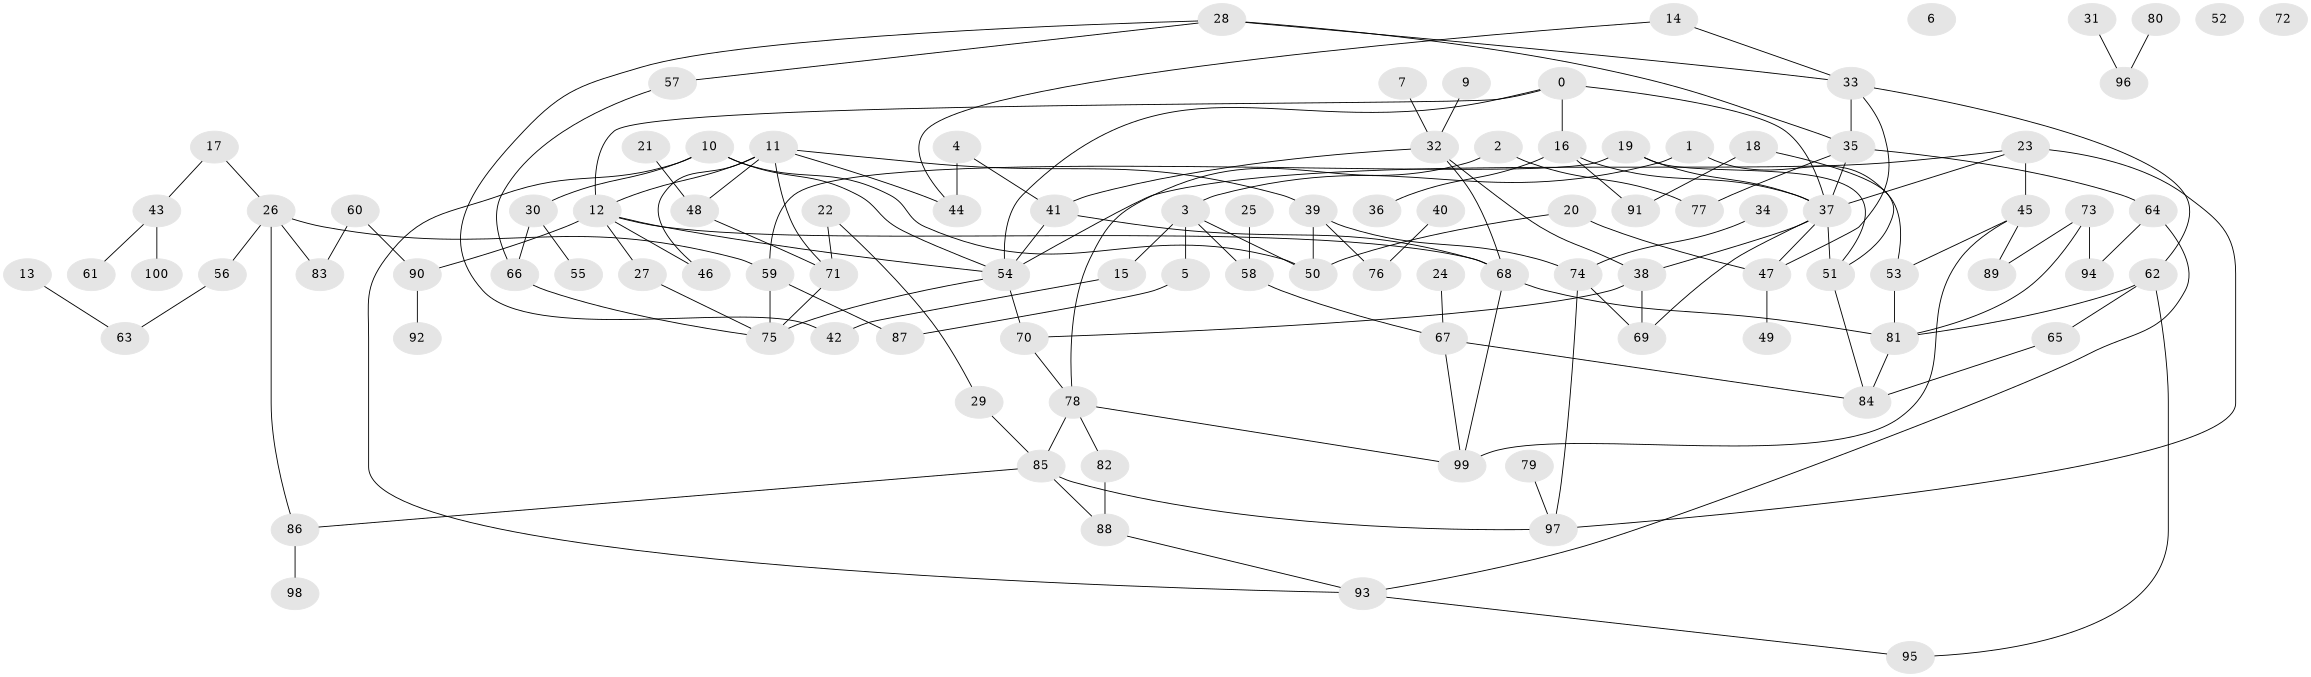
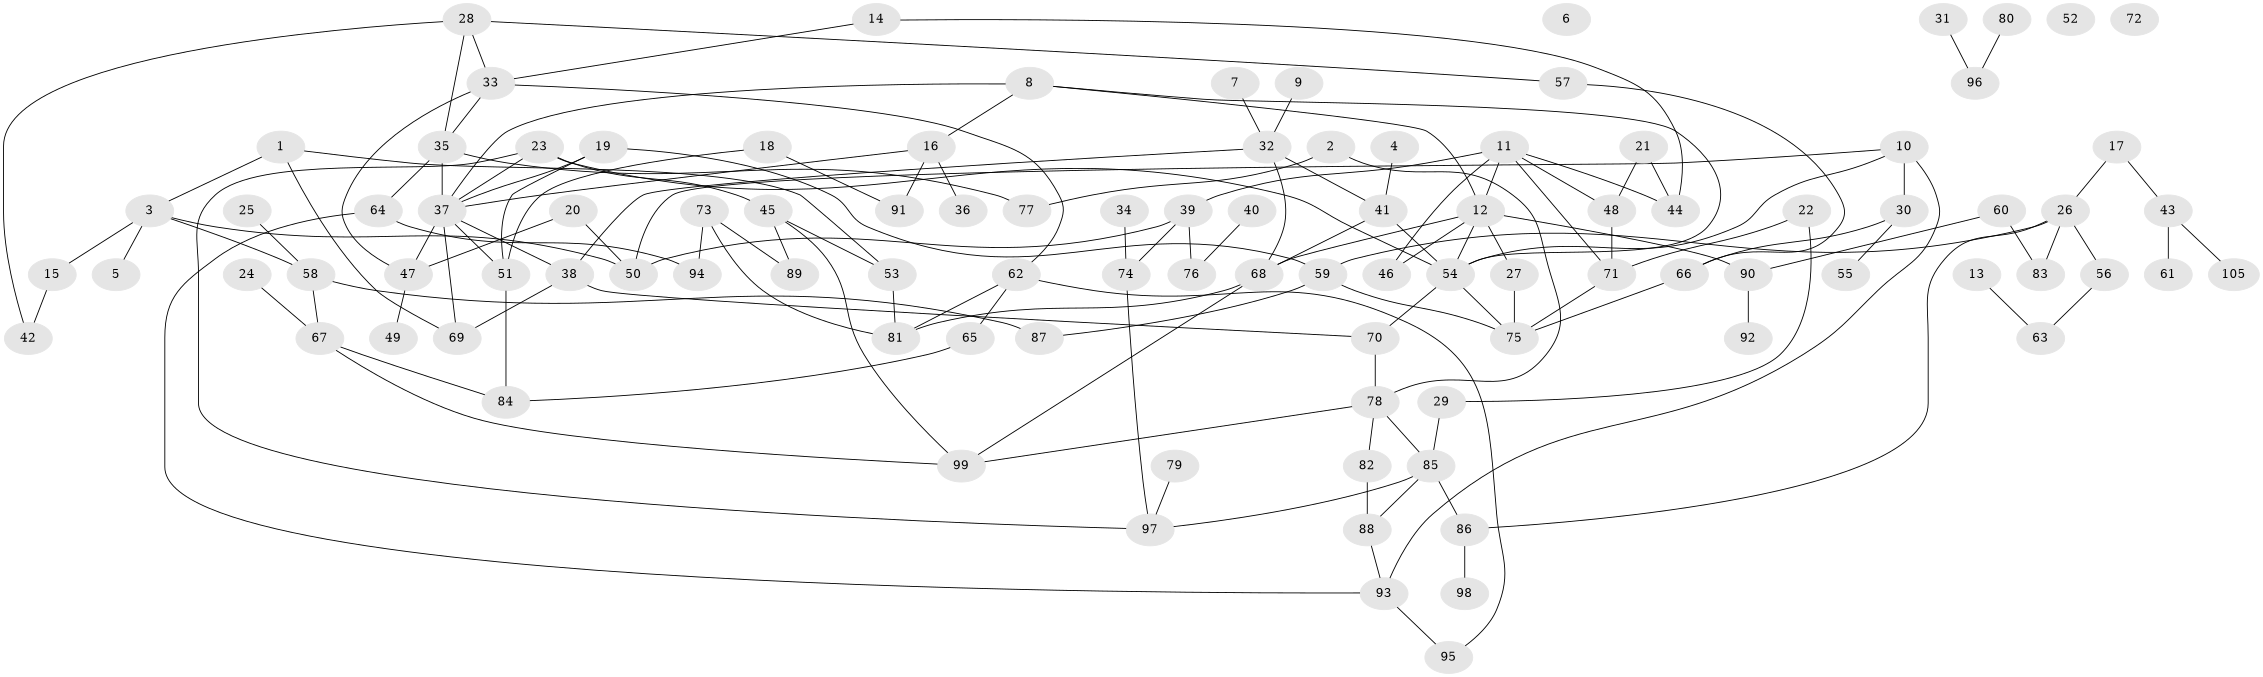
(1562, 83) -> (1030, 83)
(957, 179) -> (1660, 179)
(157, 275) -> (2234, 275)
(1614, 310) -> (348, 260)
(1046, 312) -> (643, 301)
(1881, 370) -> none
